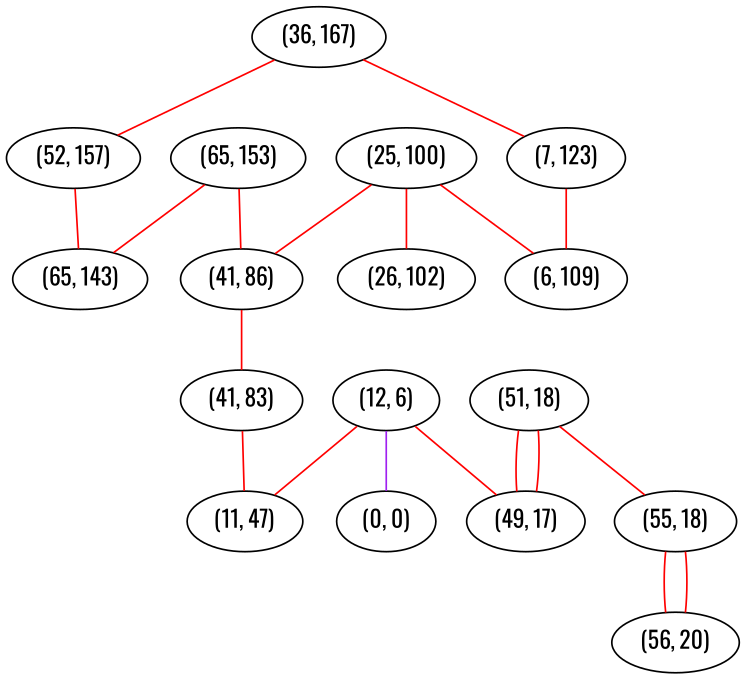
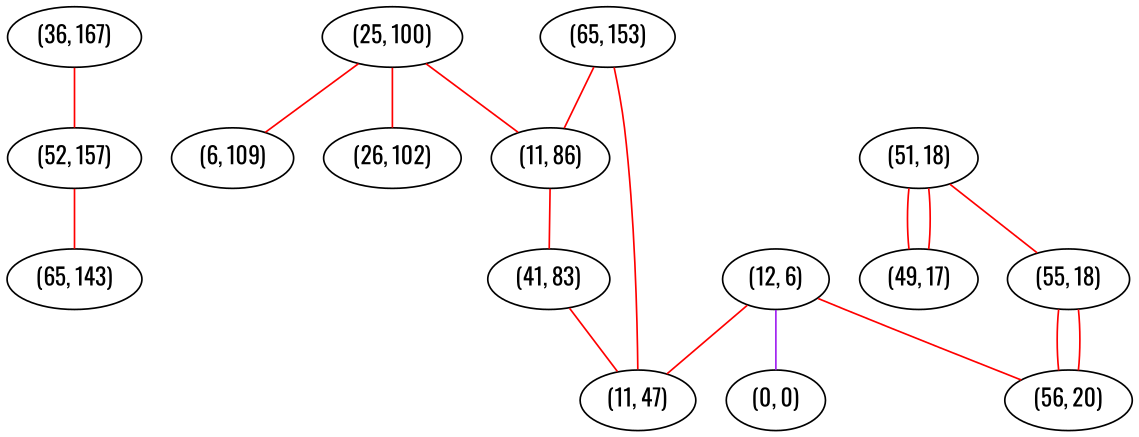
(566, 158) -> none
(159, 219) -> (632, 218)
(242, 279) -> (551, 158)
(456, 461) -> (920, 340)
